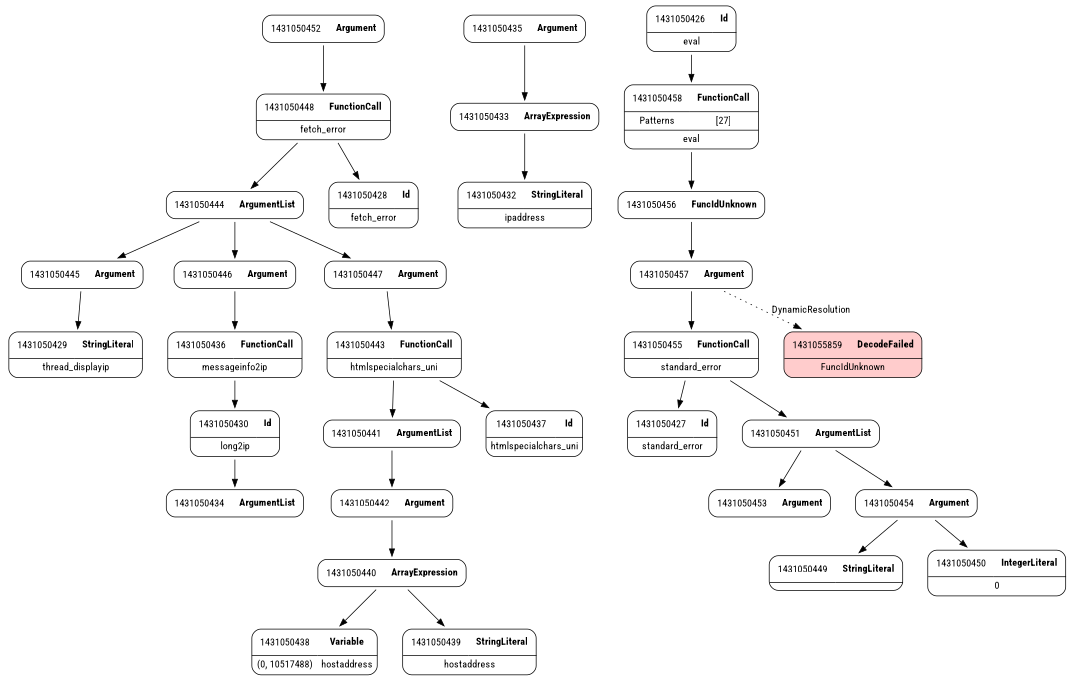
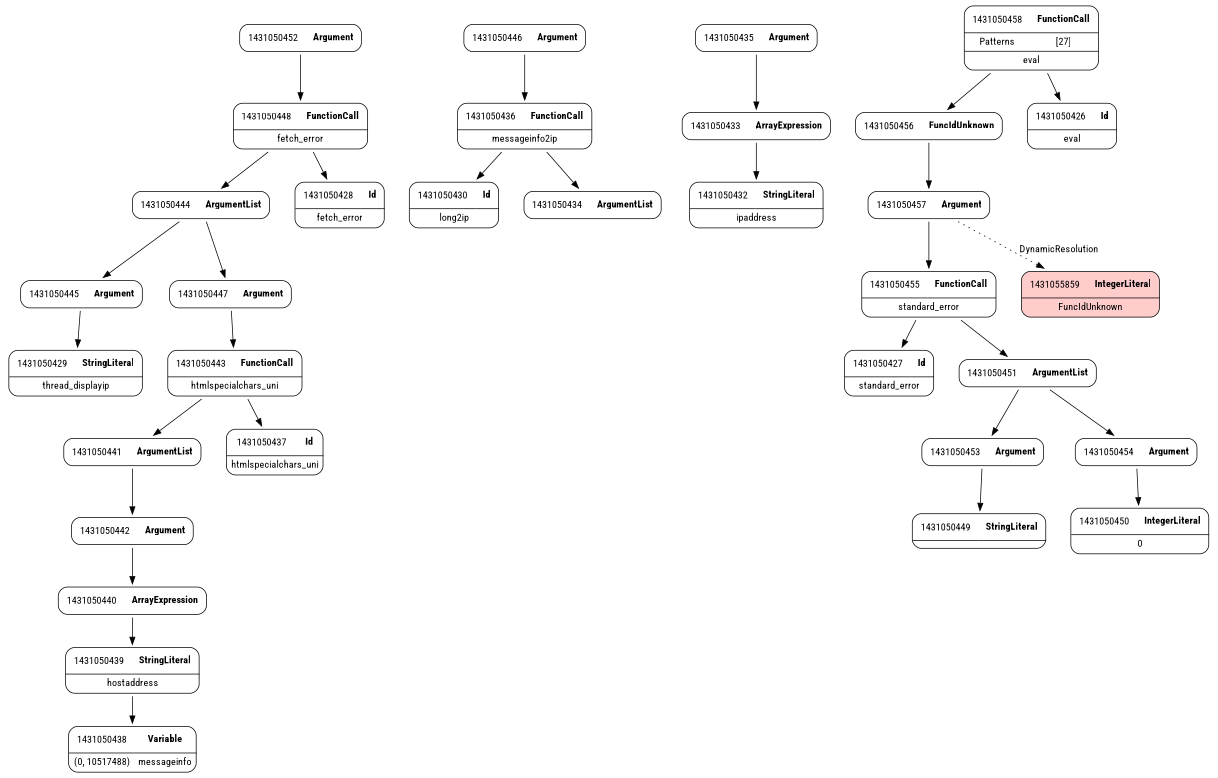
(691, 65) -> (1052, 83)
(235, 236) -> none
(886, 344) -> (1123, 284)
(235, 469) -> (560, 167)
(881, 534) -> (981, 486)
(361, 605) -> (132, 706)
(347, 664) -> (165, 762)
